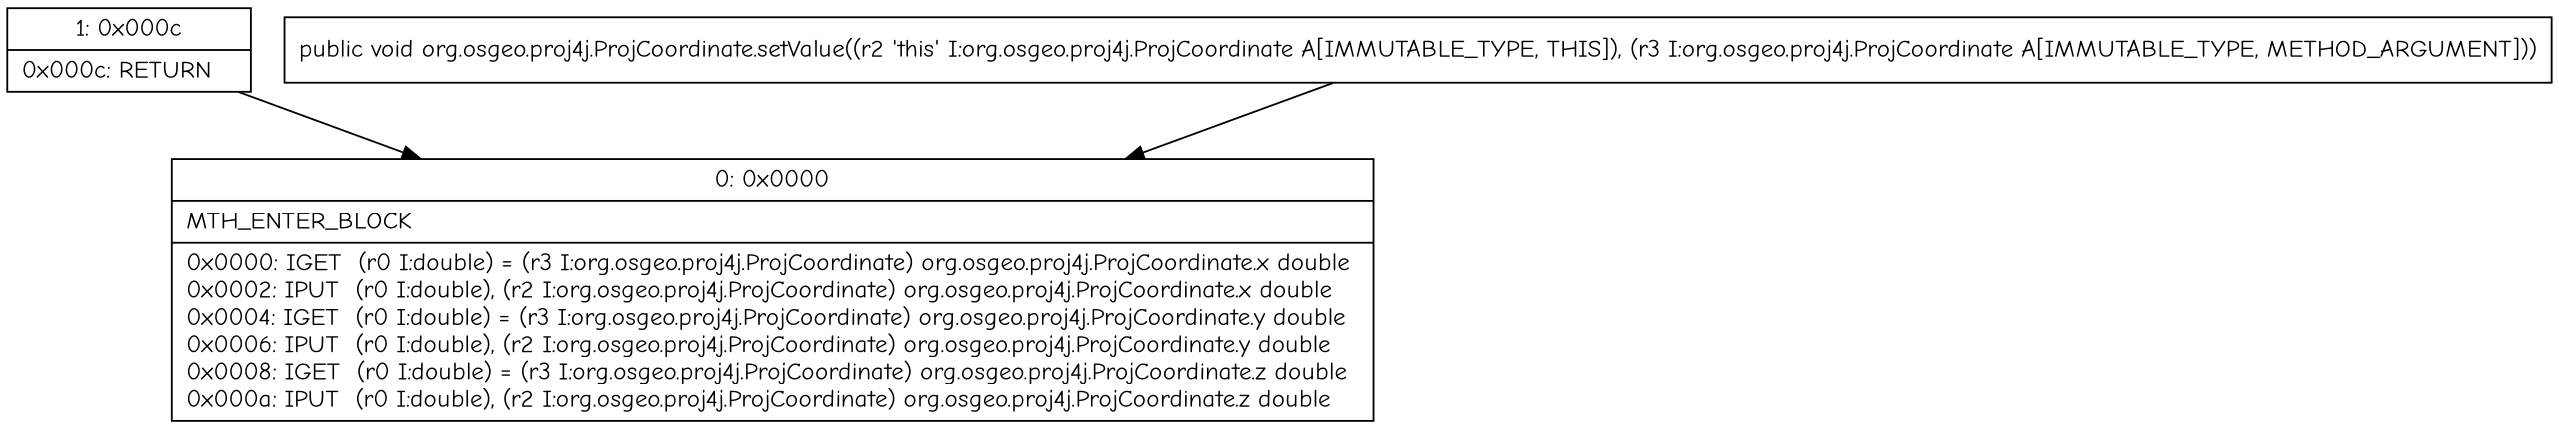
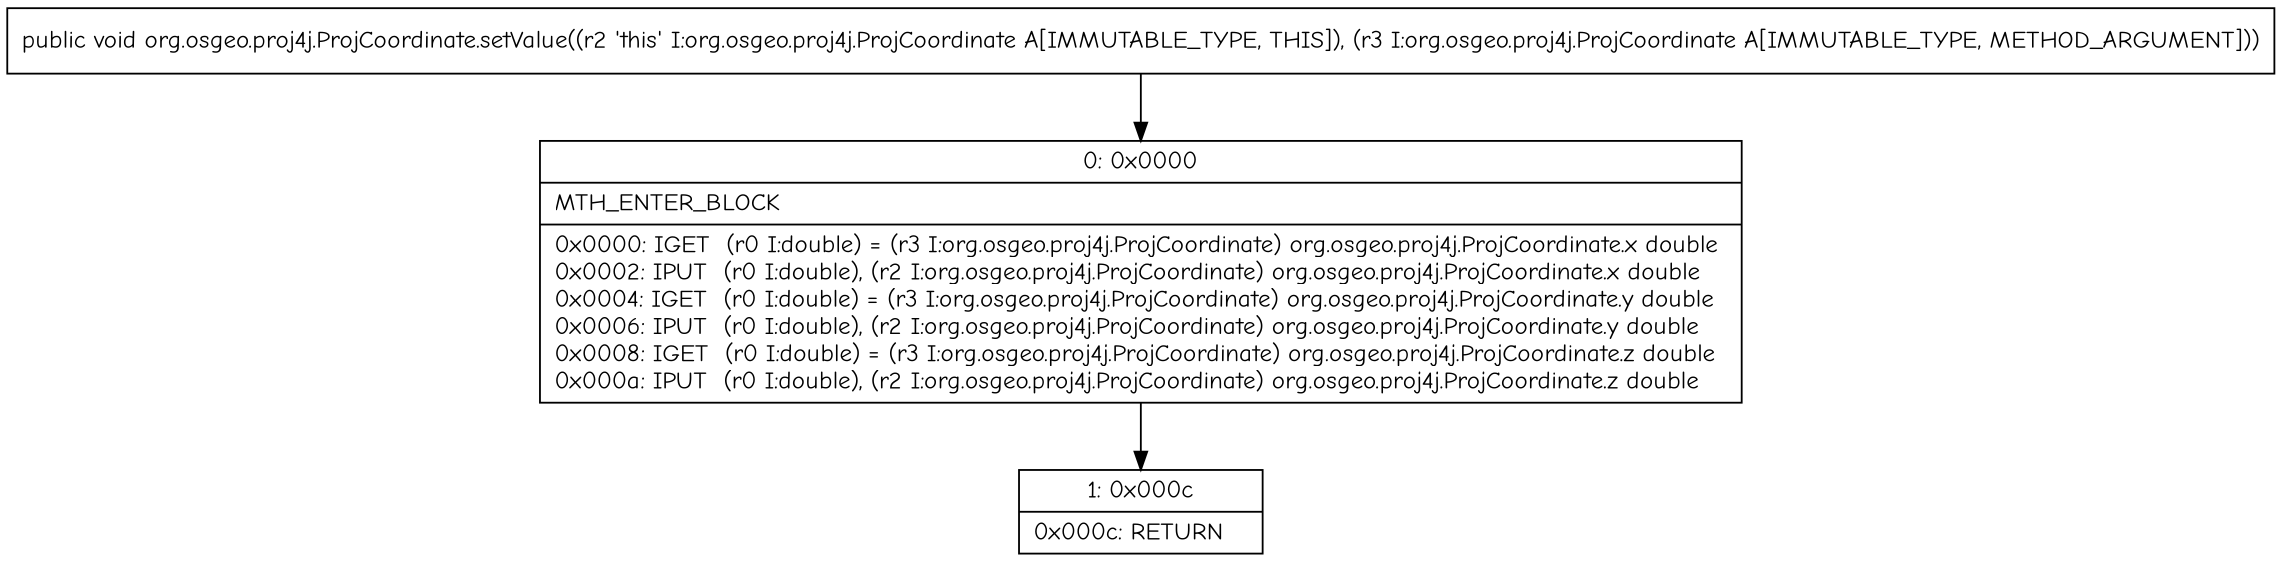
(321, 122) -> (1141, 427)
